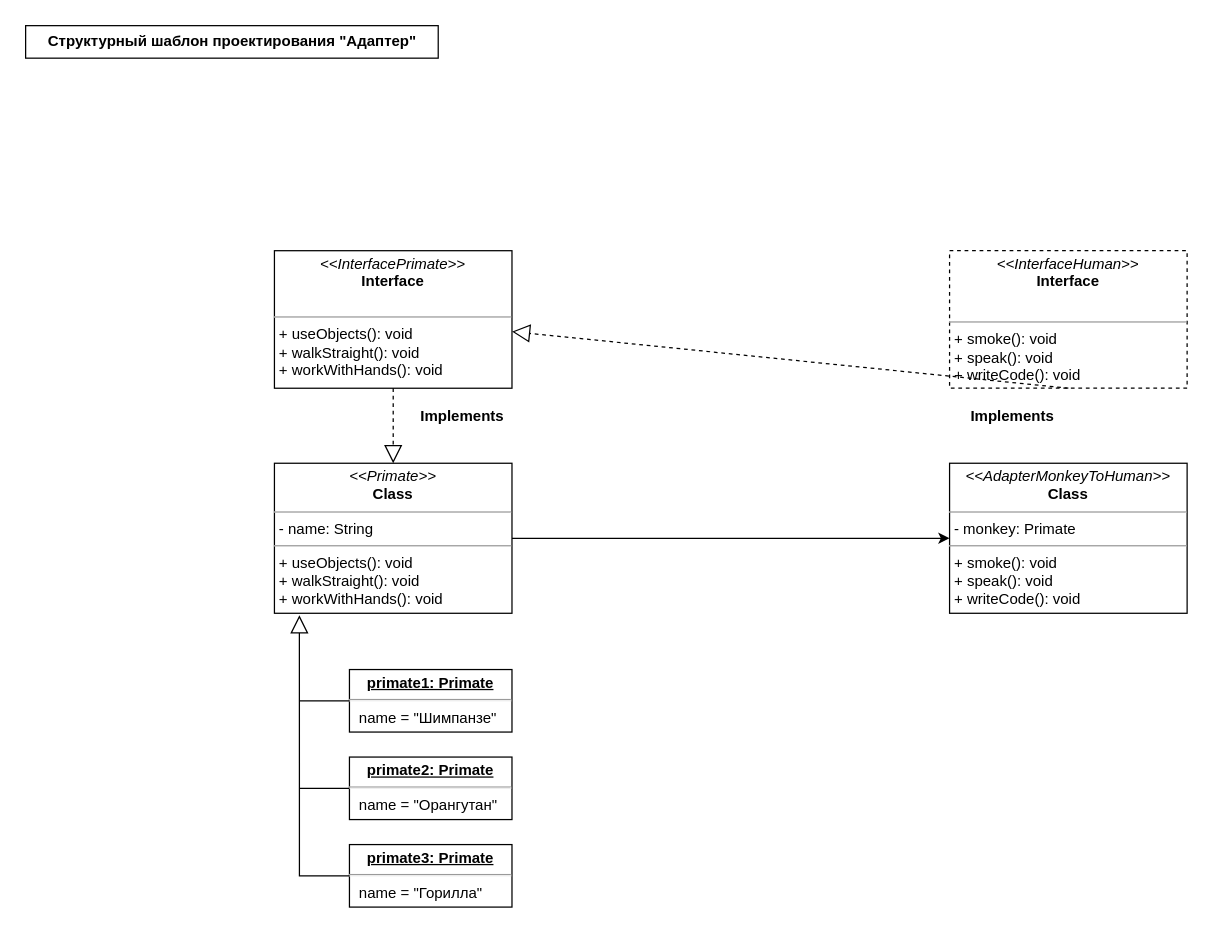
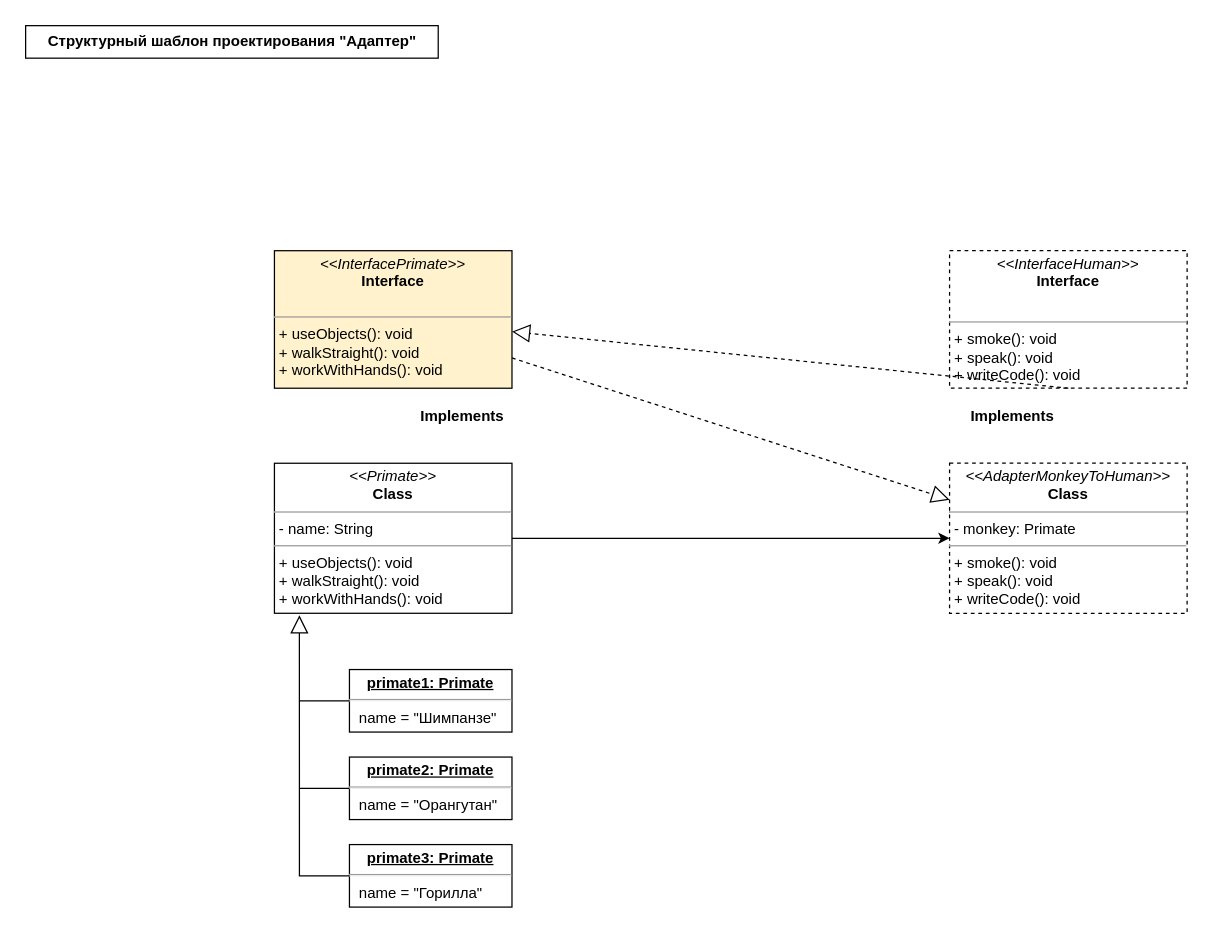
(393, 319) -> (393, 319)
(393, 416) -> (722, 426)
(1068, 538) -> (1068, 538)
